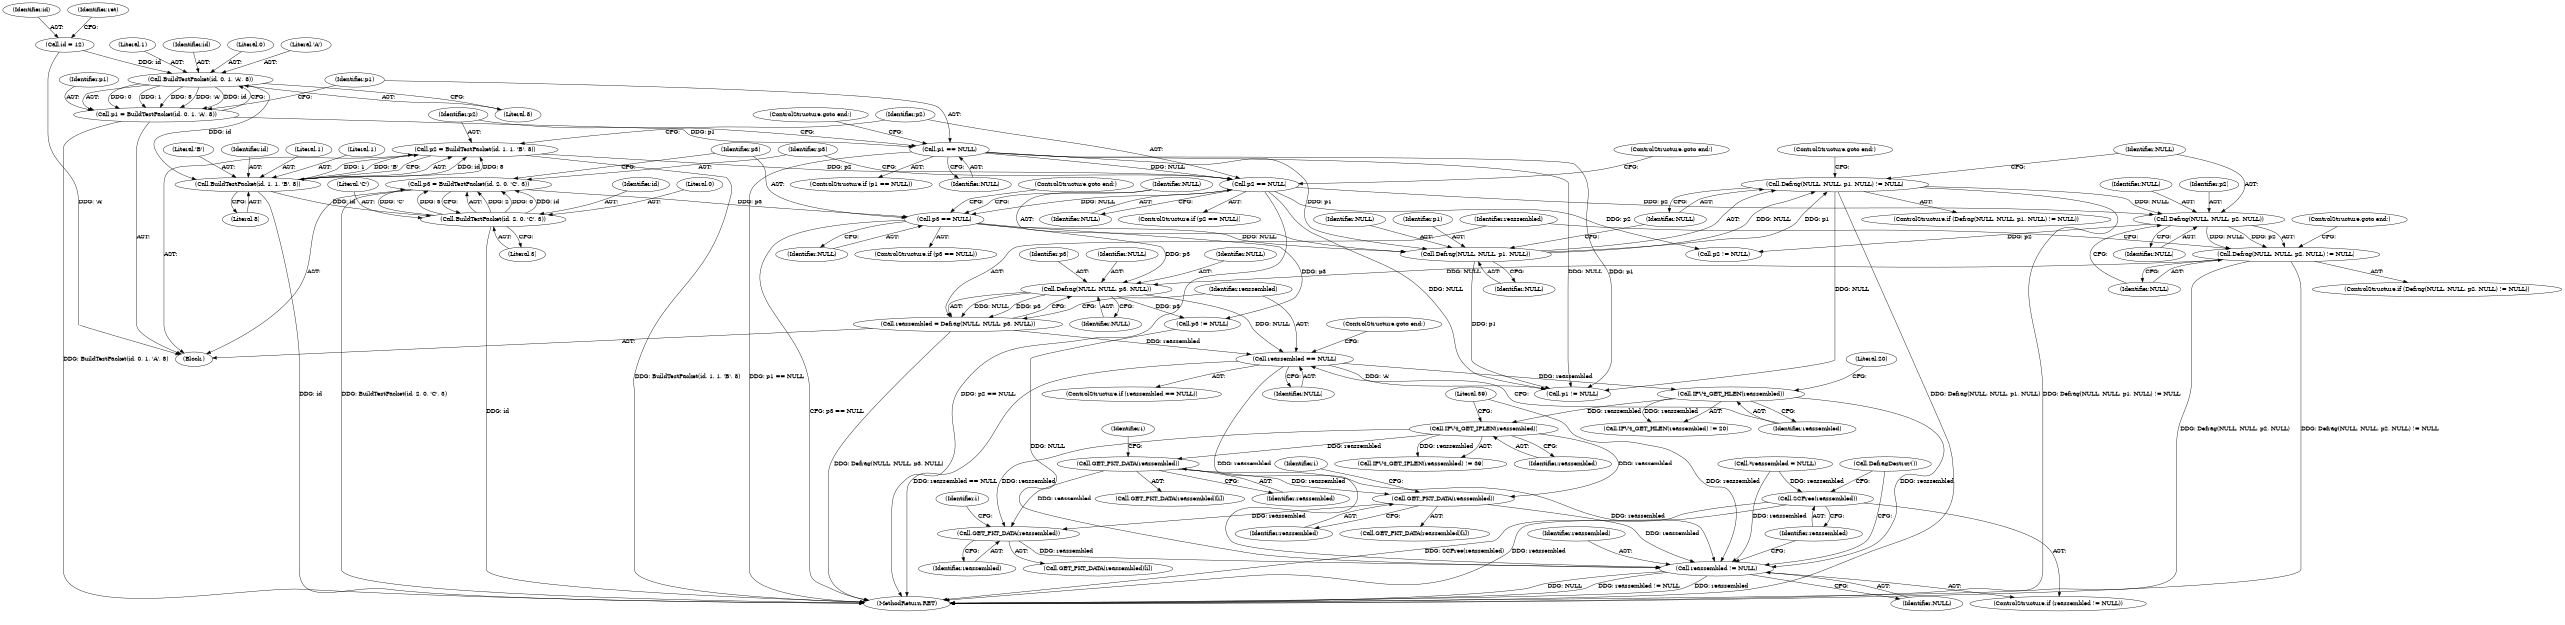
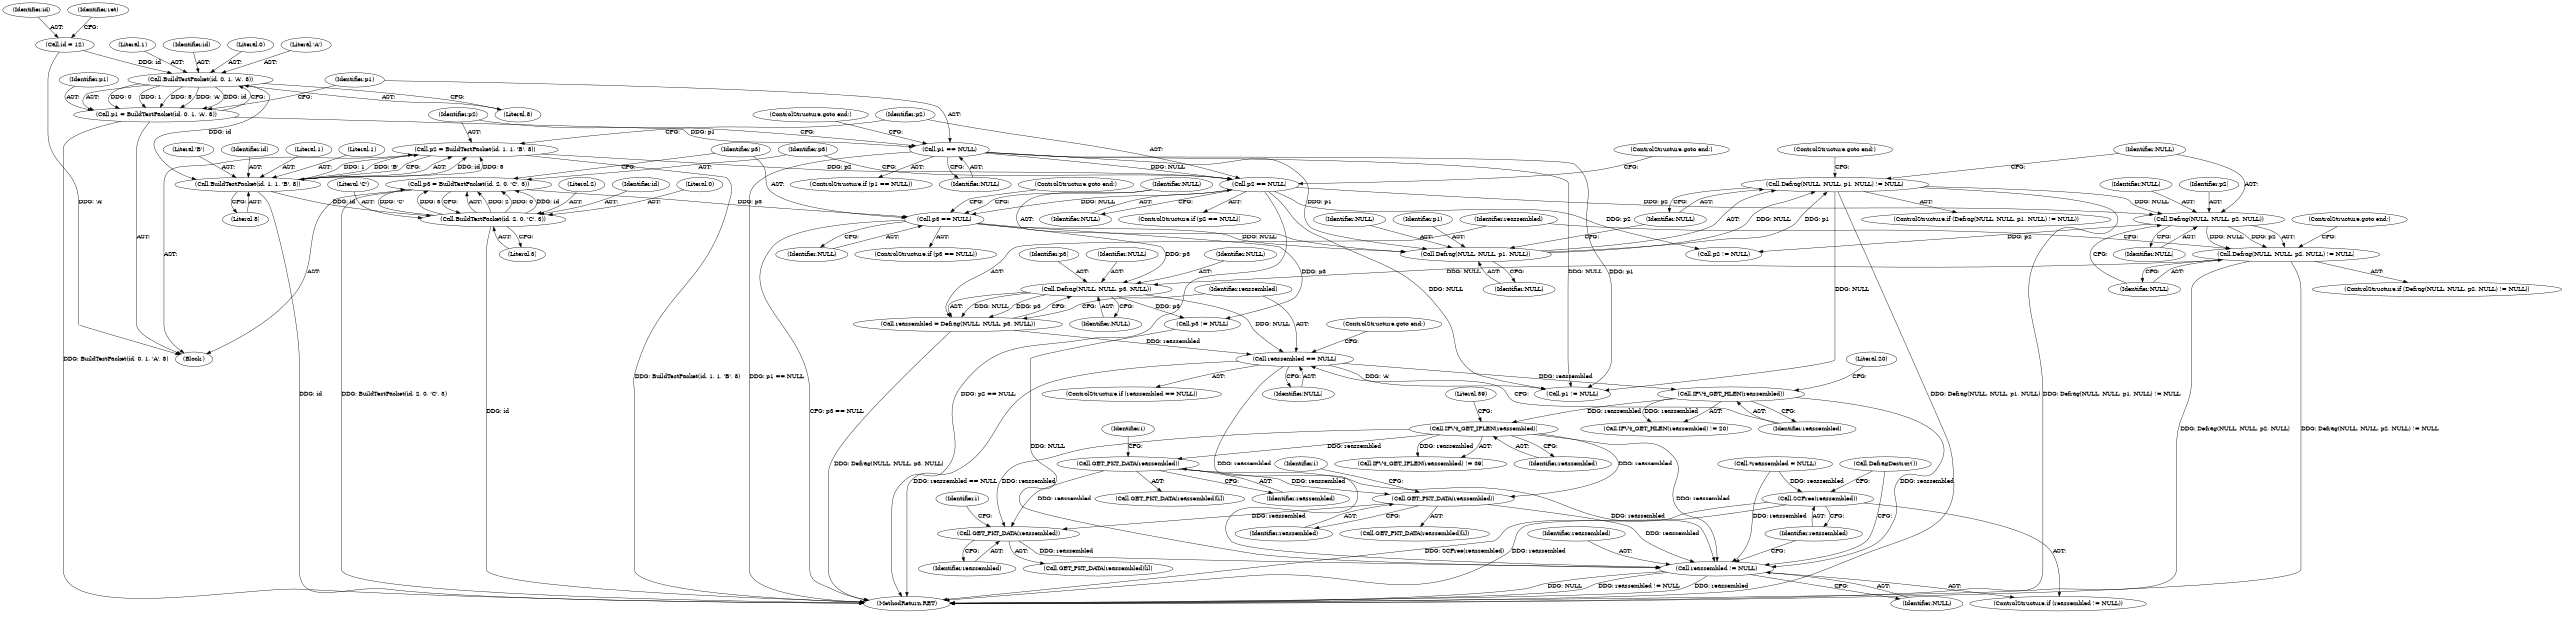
none -> (582, 185)
(545, 343) -> none
(1472, 351) -> none
(1647, 445) -> (1666, 449)
